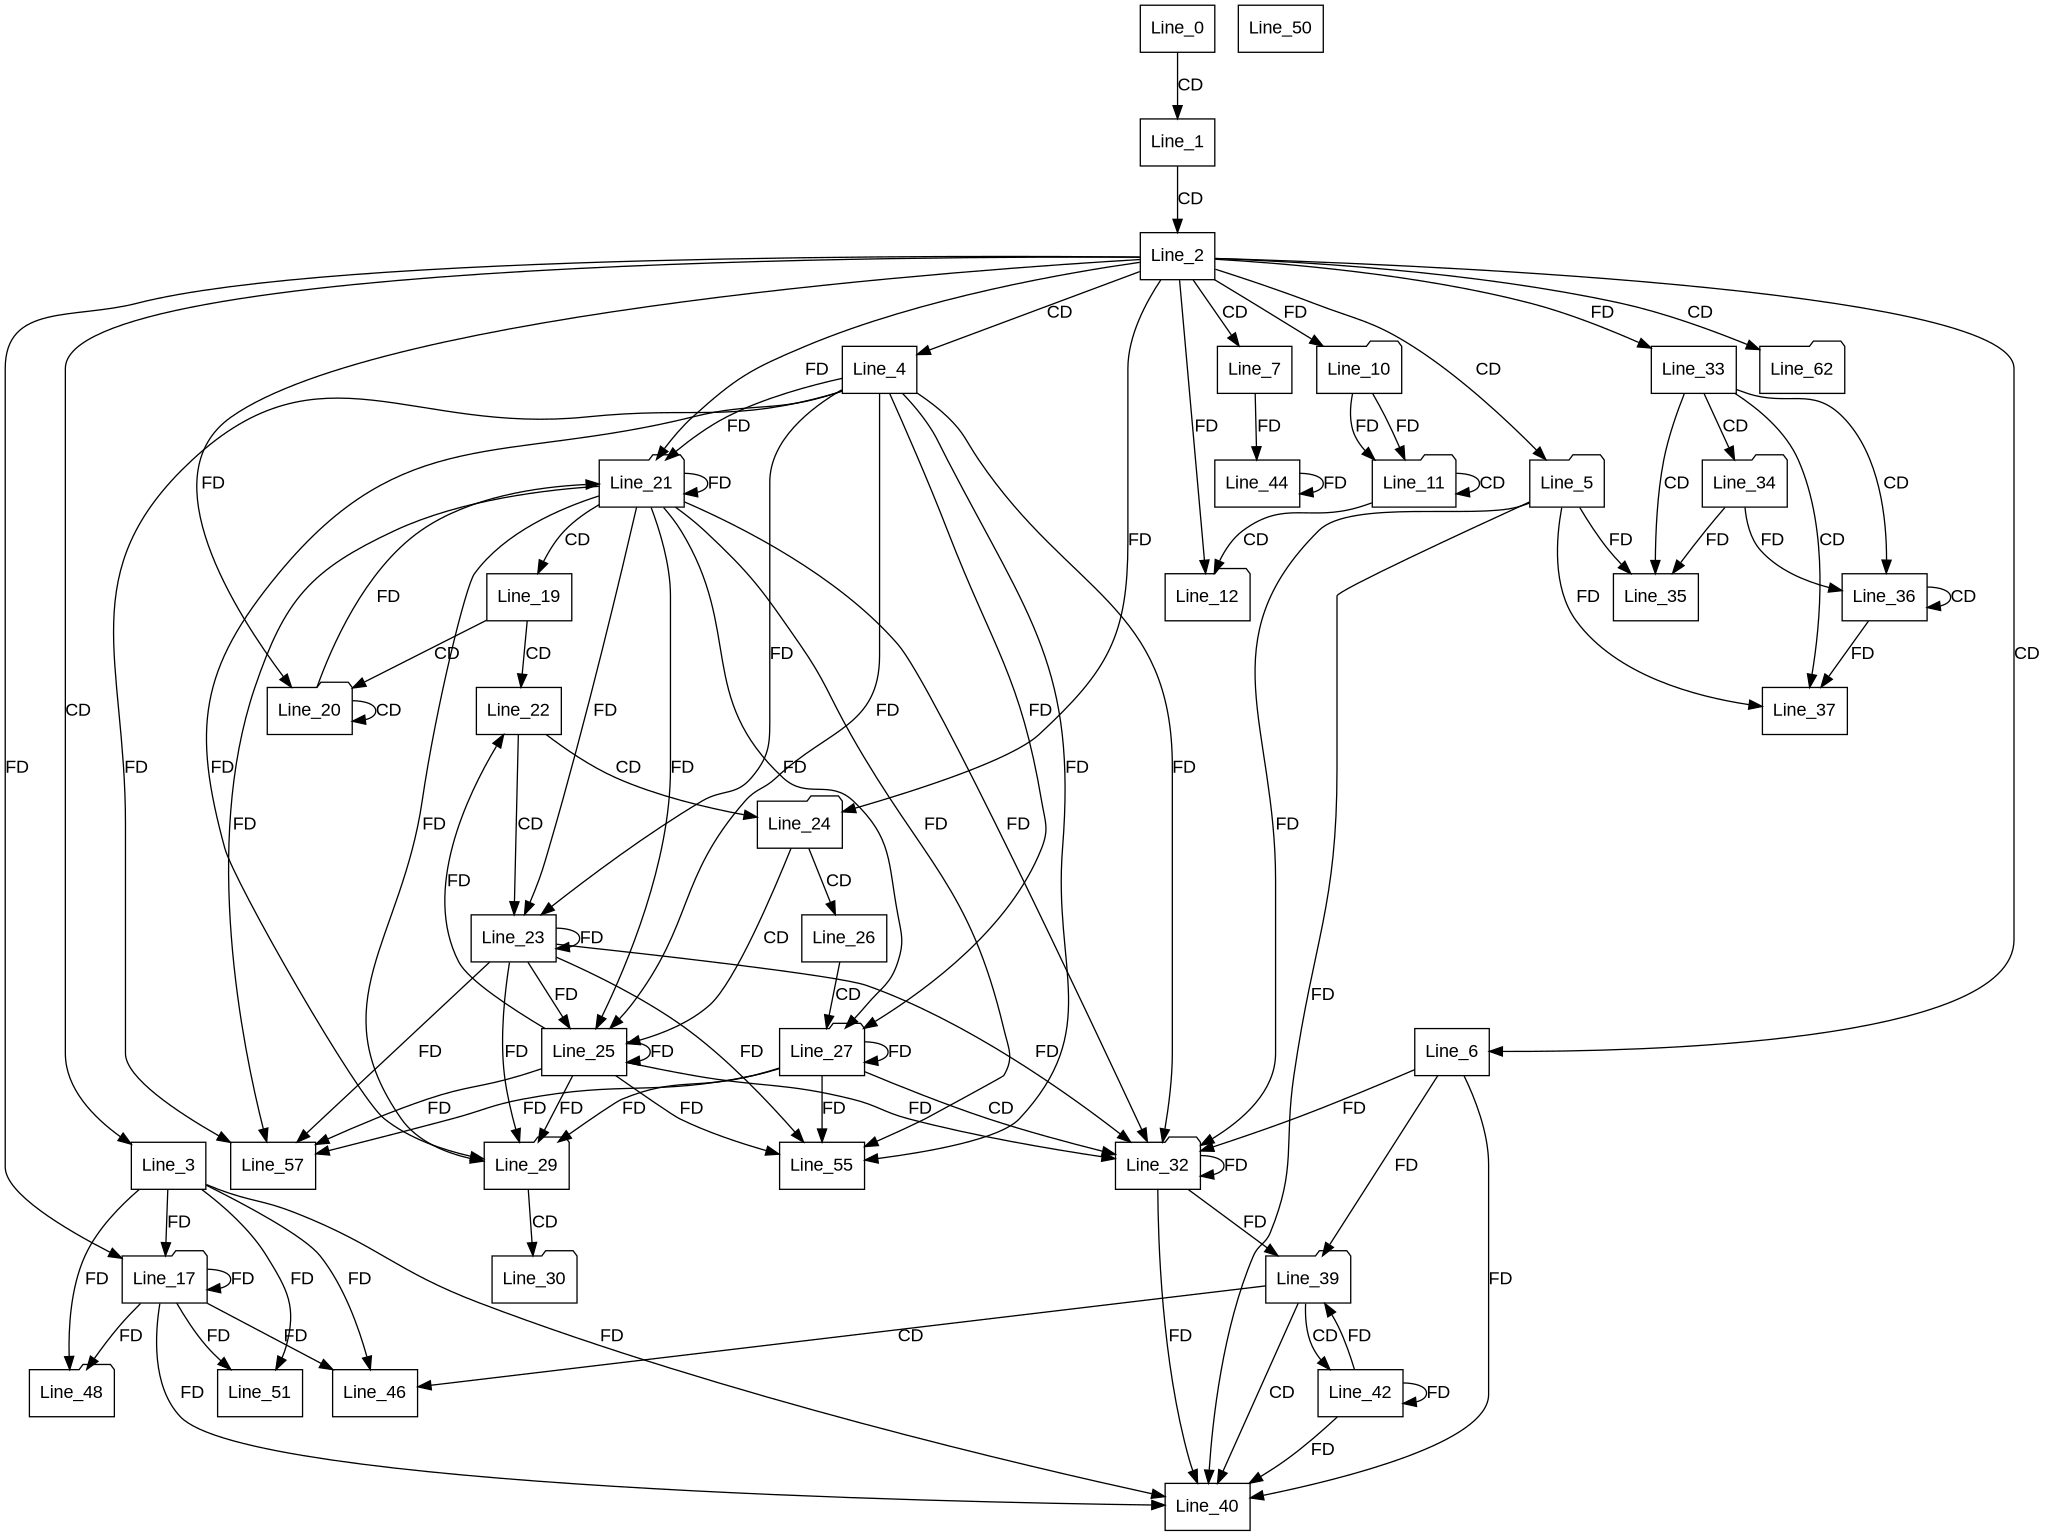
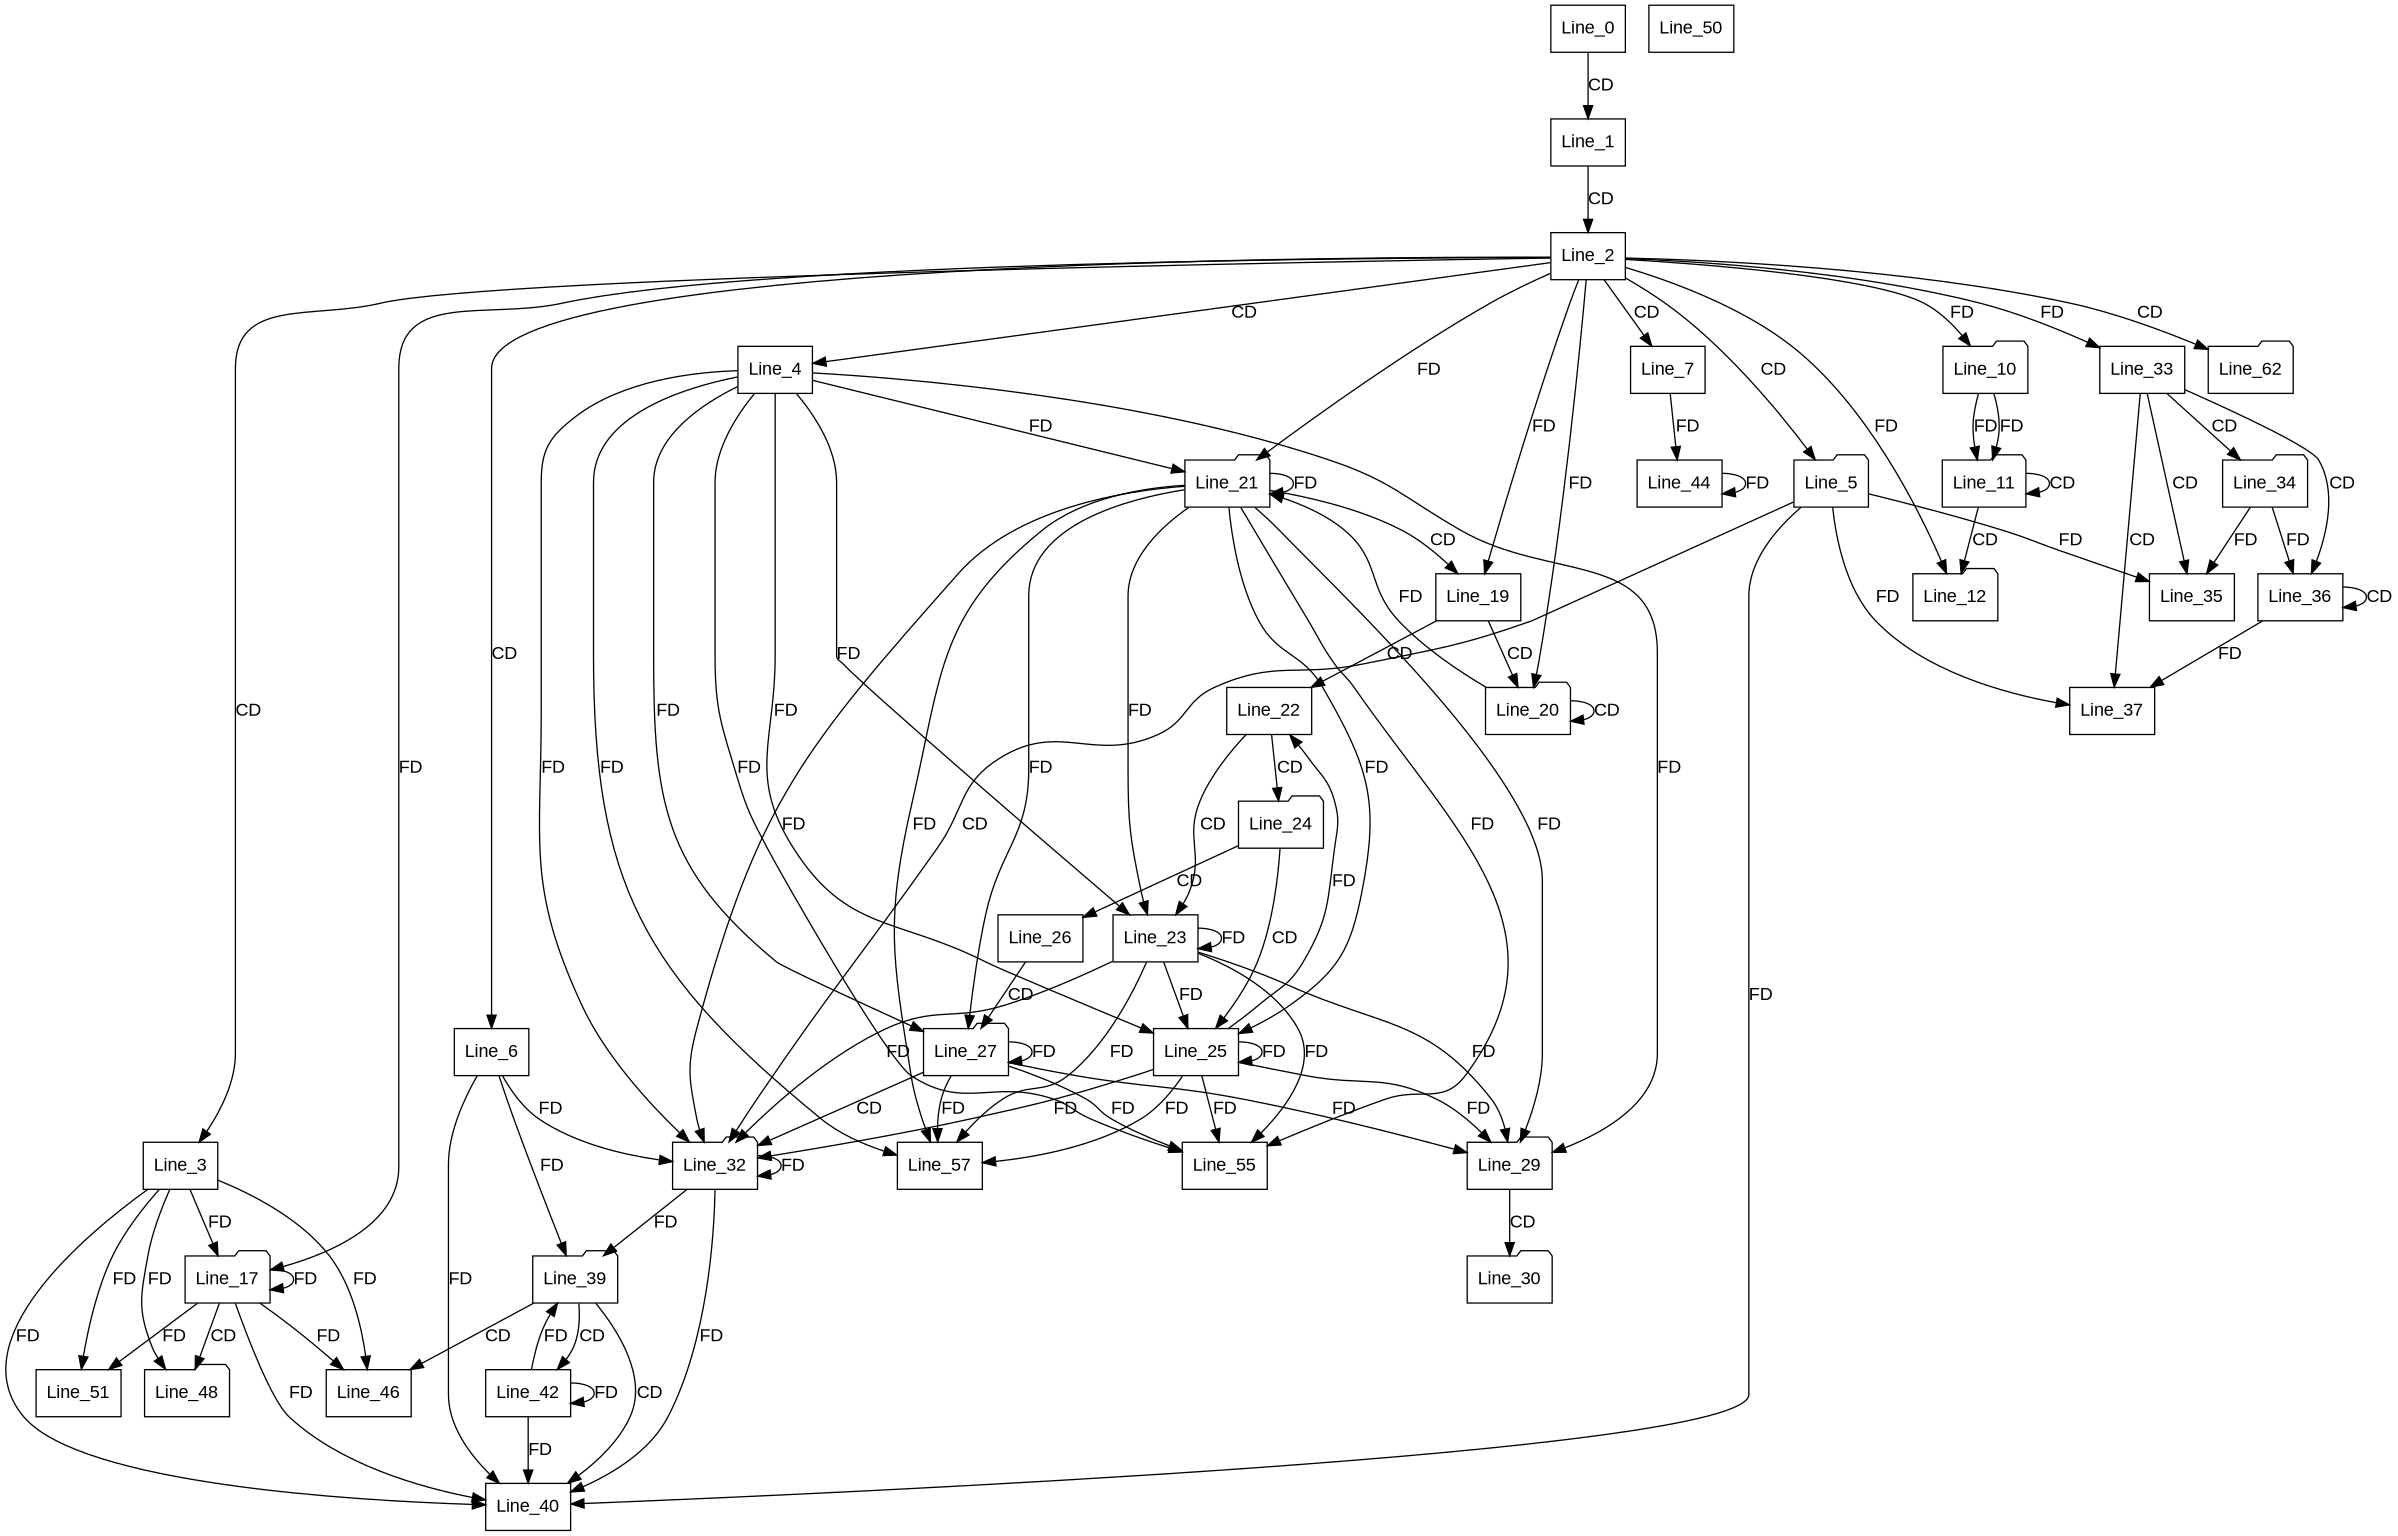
(1124, 600) -> (1531, 420)
(1288, 825) -> (975, 825)
(131, 1336) -> (224, 1336)
